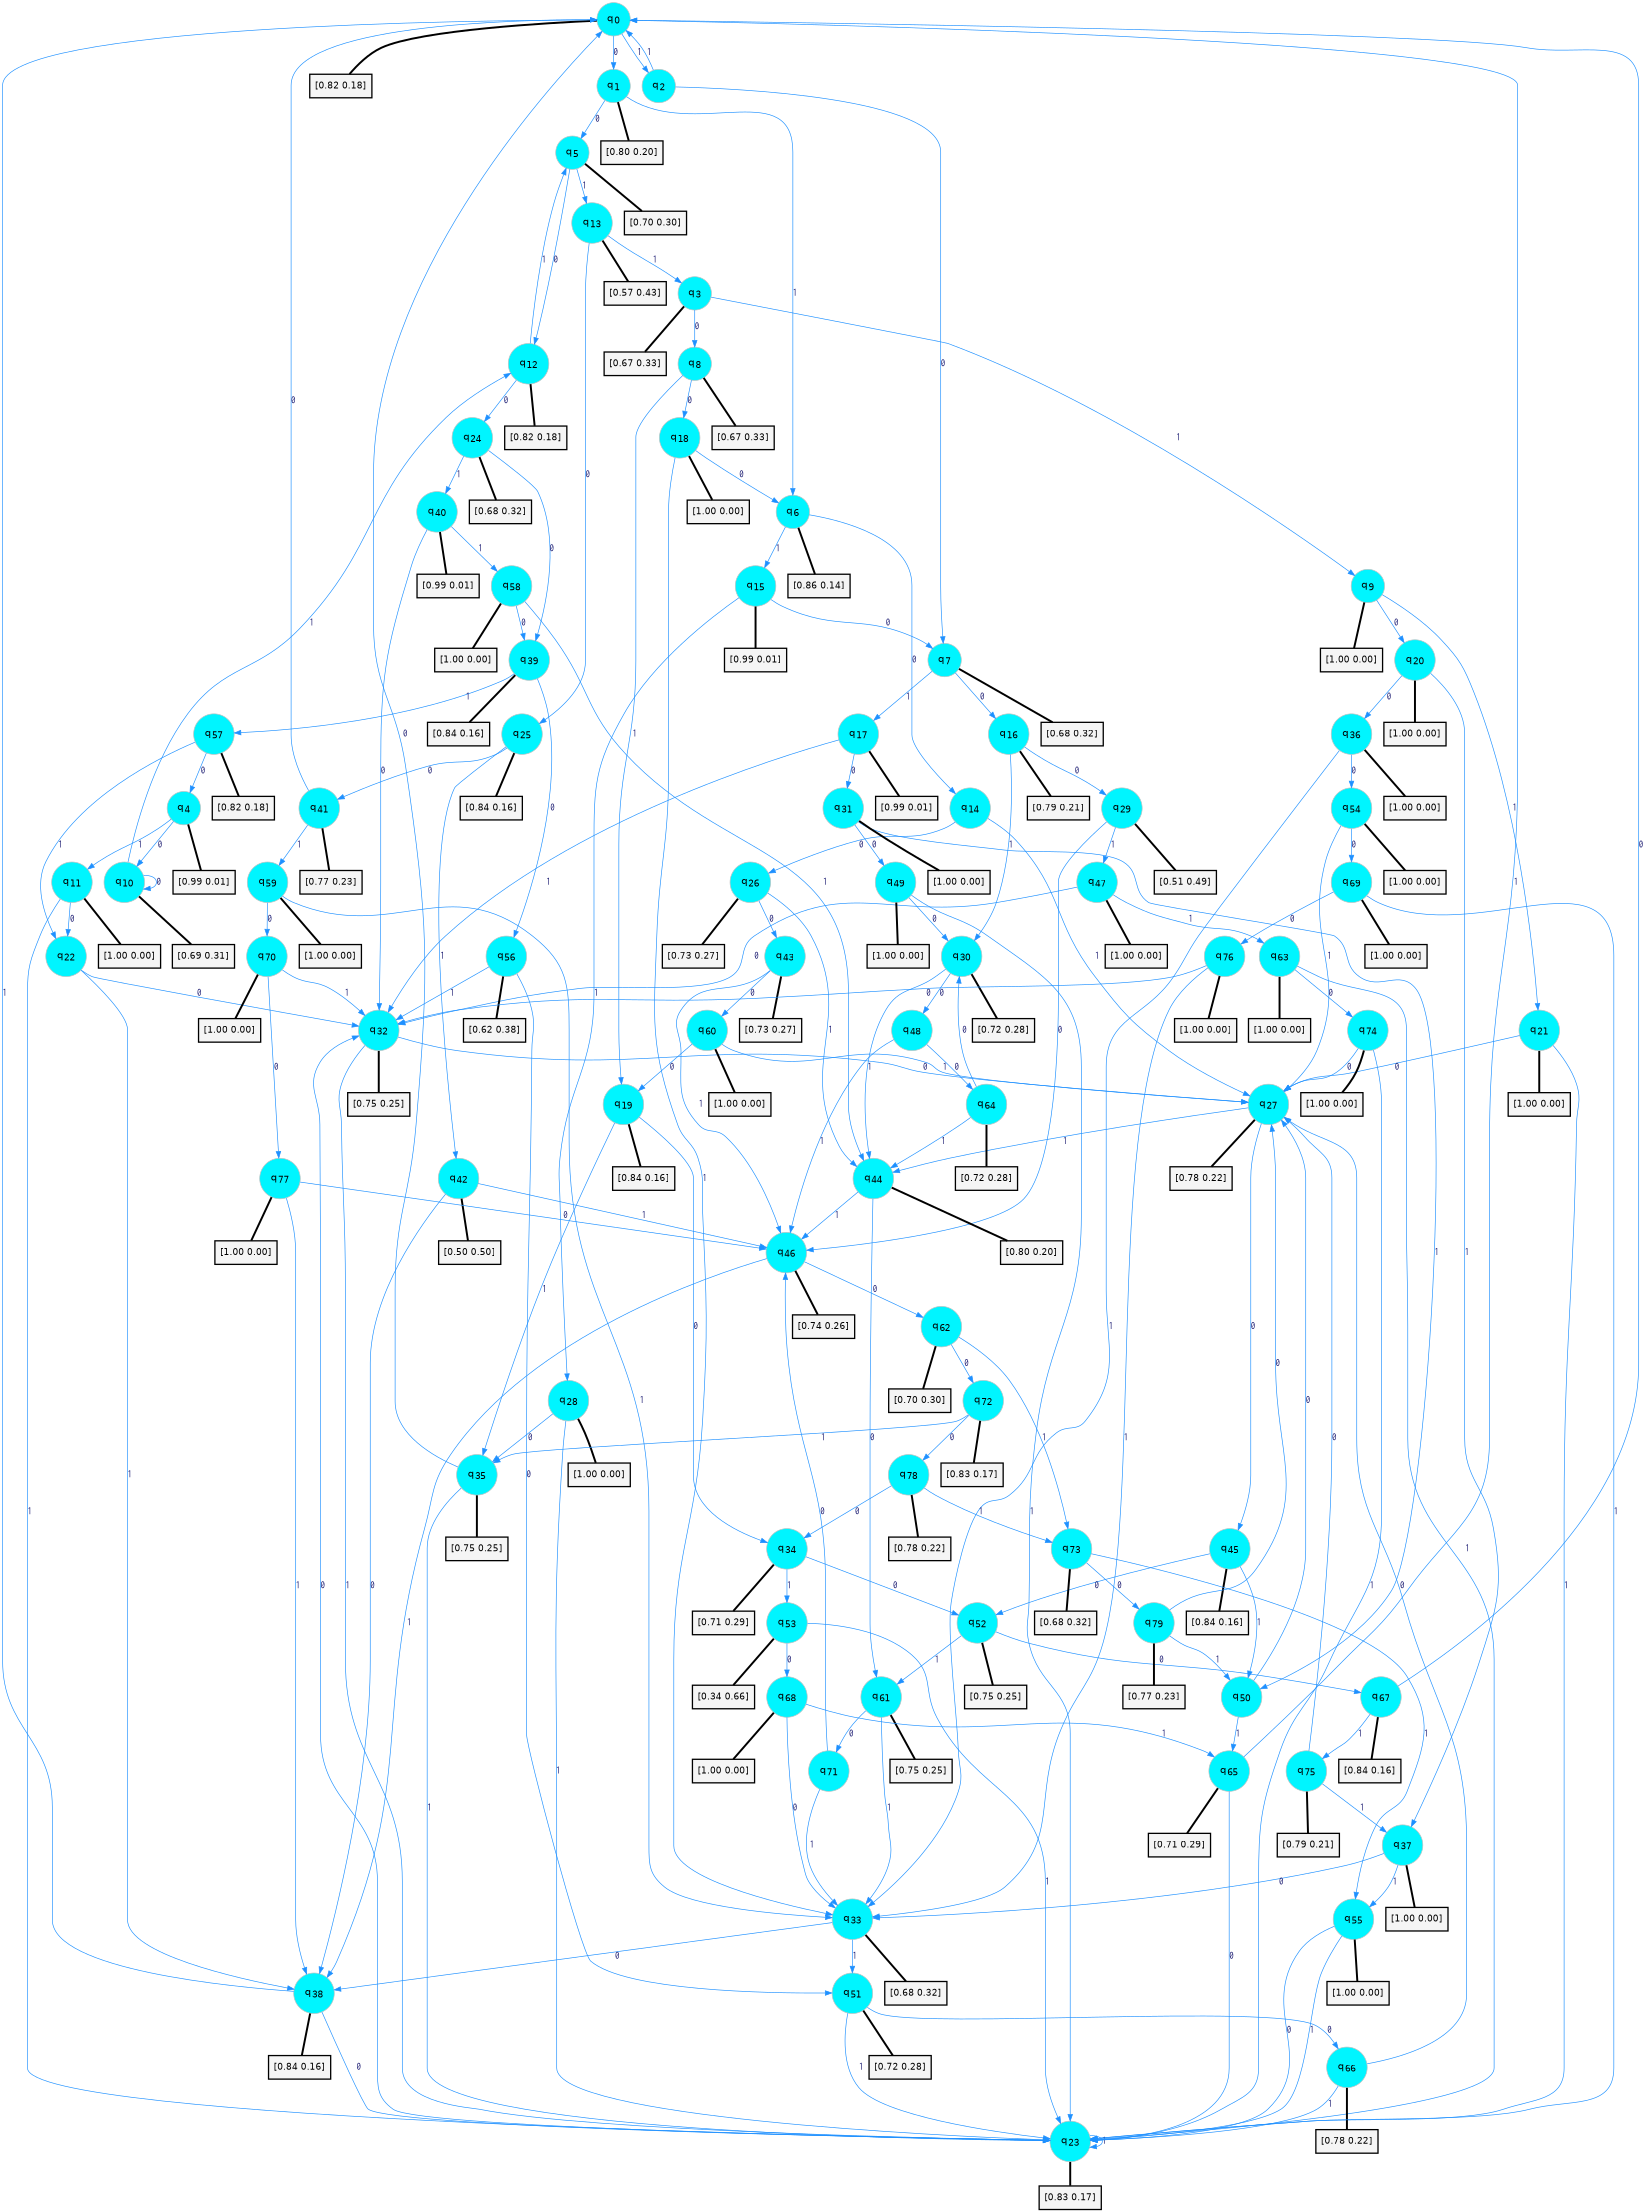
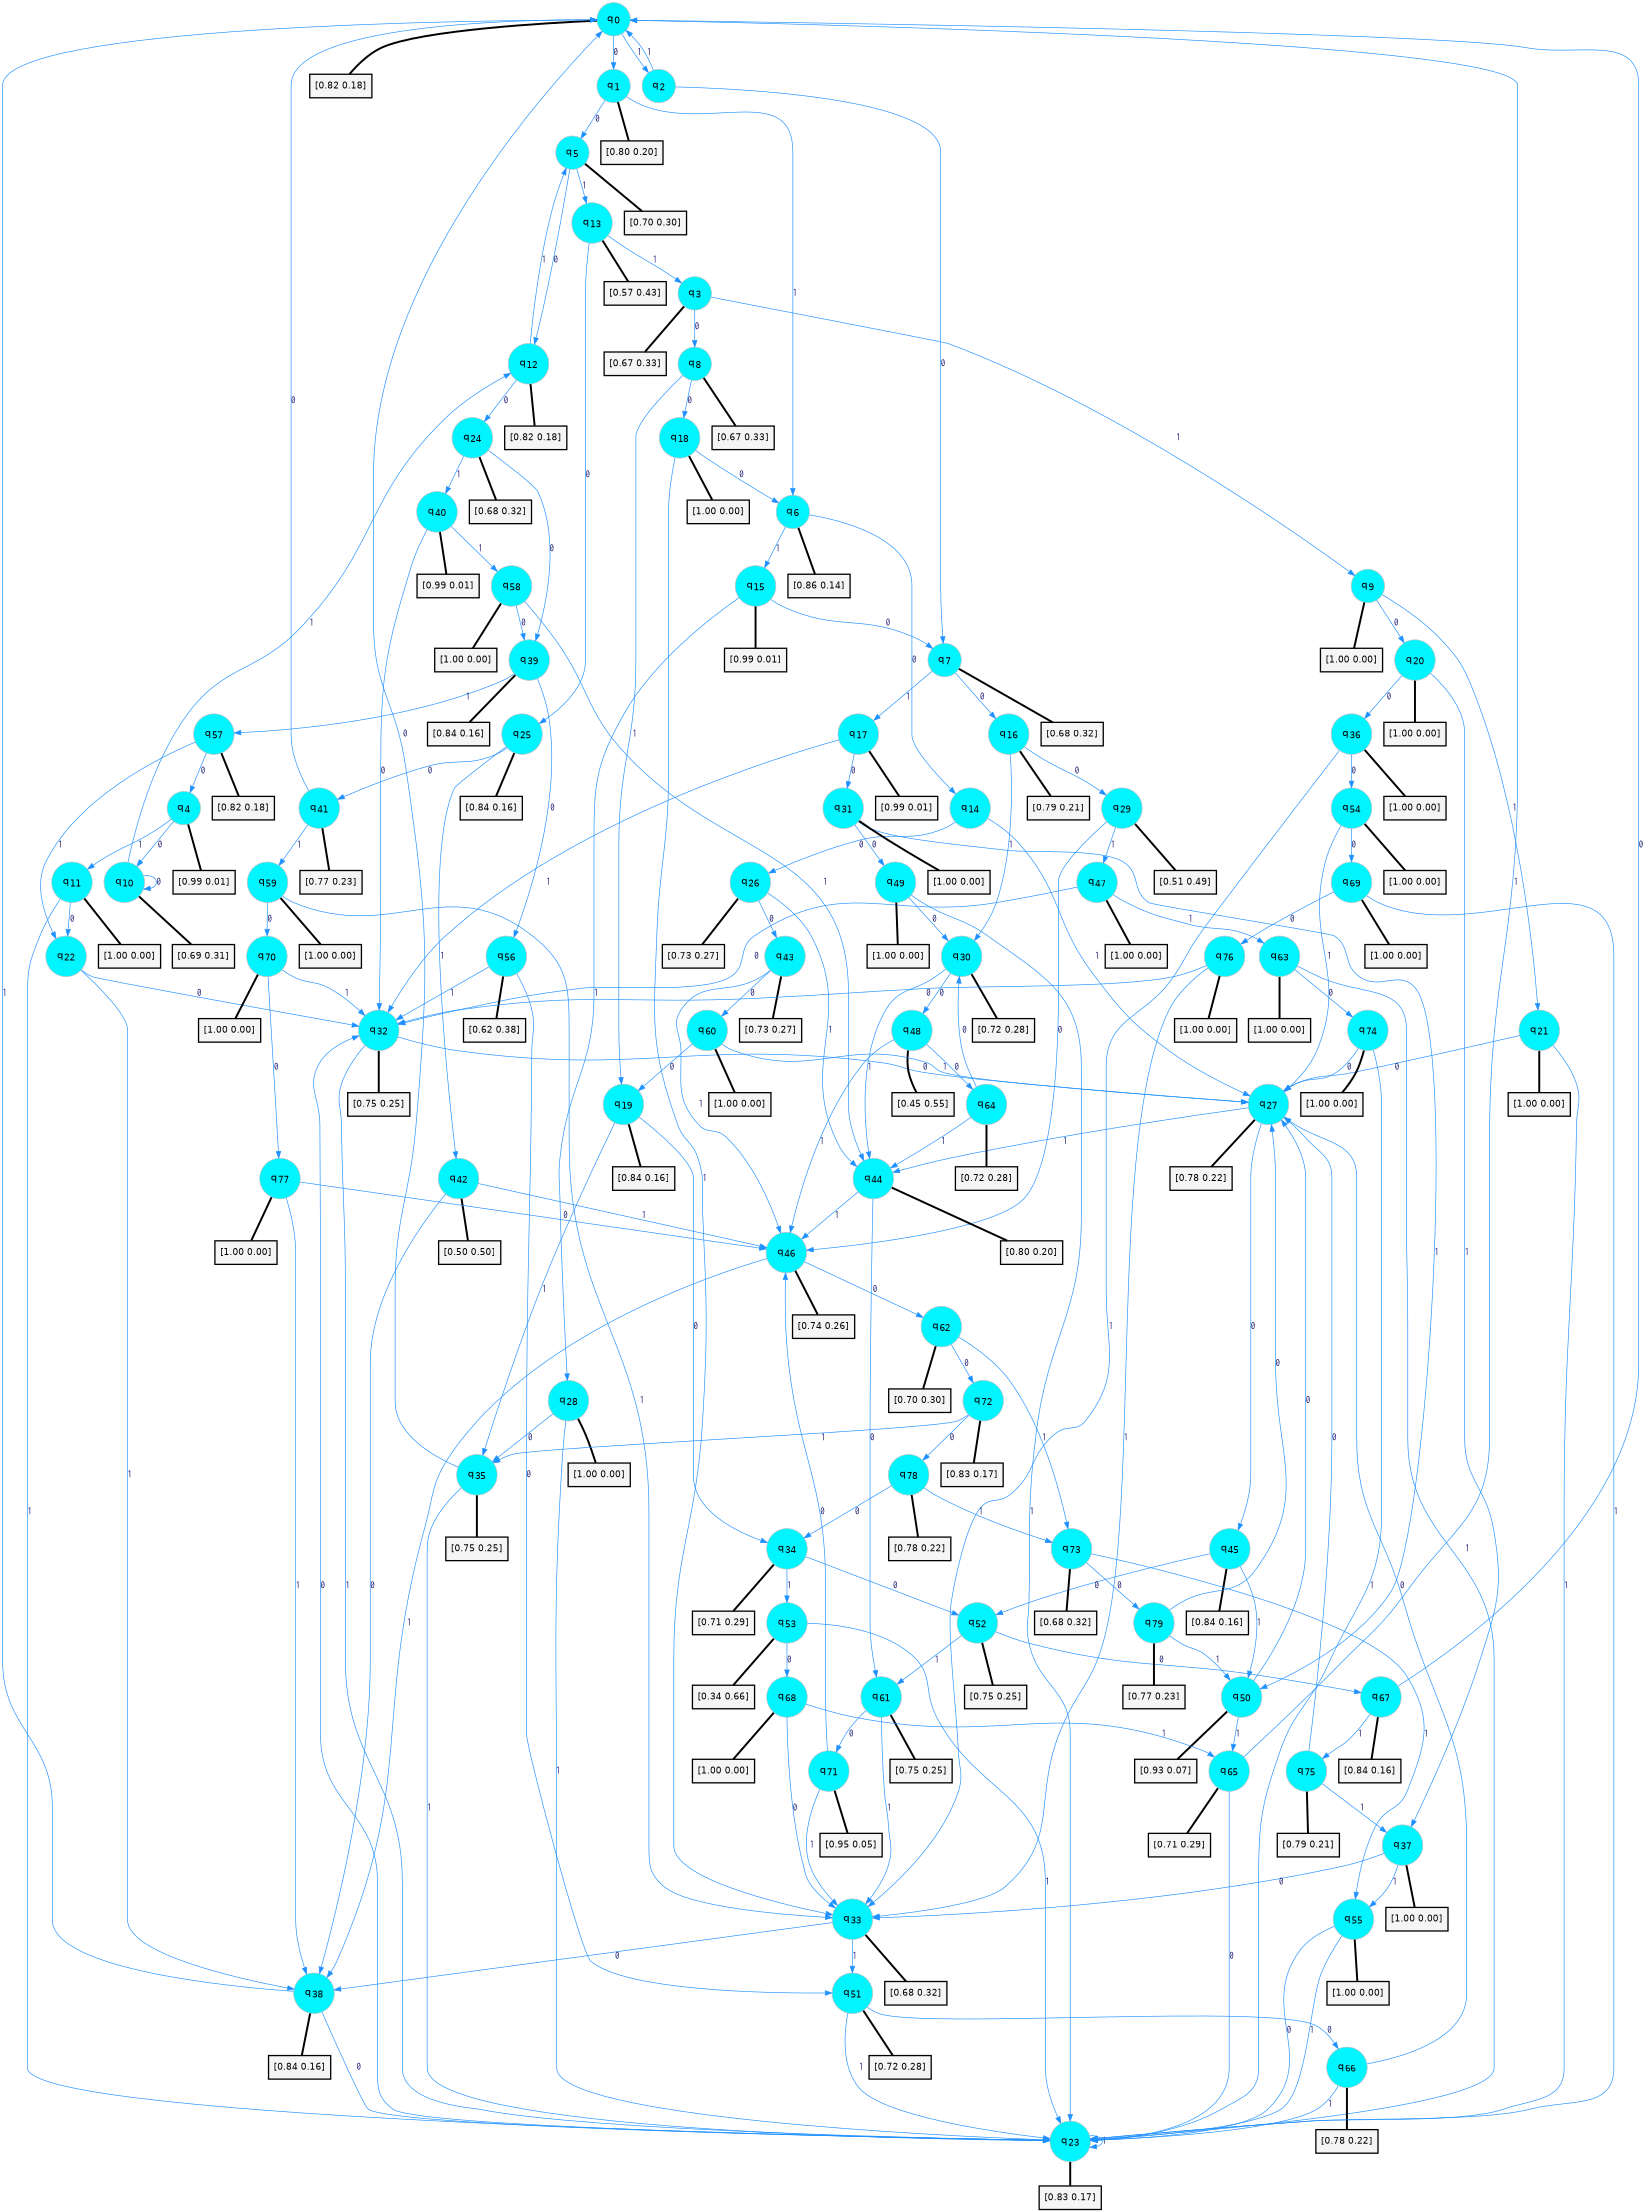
none -> (923, 1104)
none -> (1166, 1771)
none -> (851, 1845)
